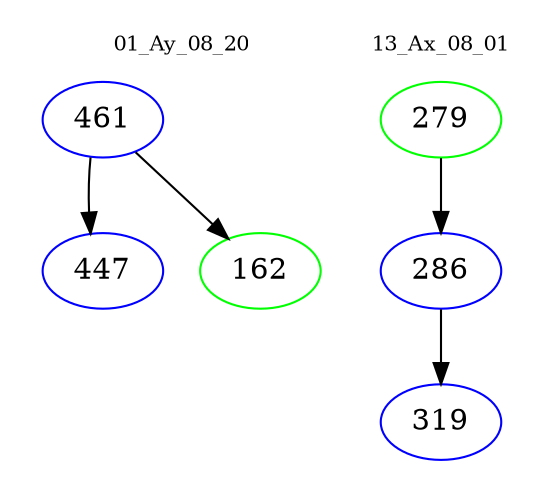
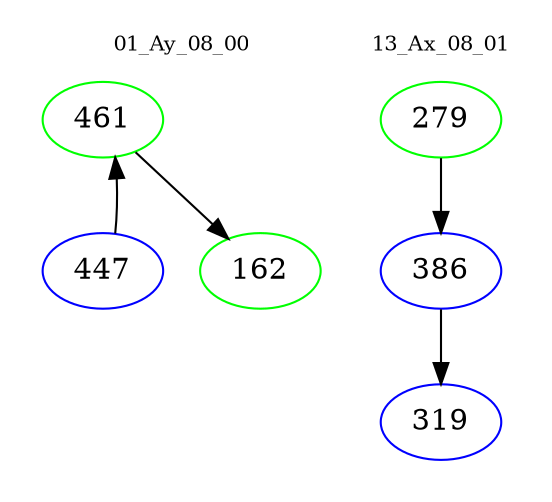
(182, 45) -> (182, 45)
(103, 120) -> (103, 120)
(89, 185) -> (117, 206)
(441, 271) -> (441, 271)
